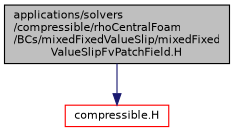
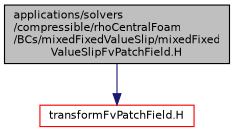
(117, 116) -> (117, 116)
